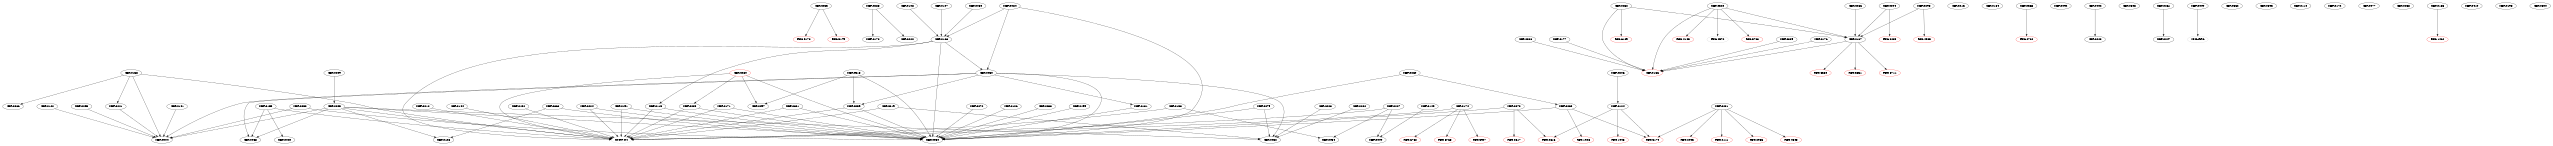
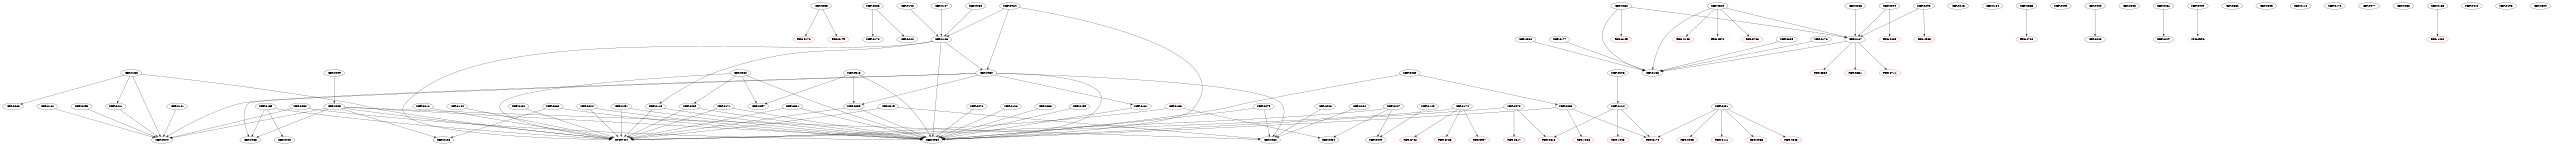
(740, 73) -> (740, 73)
(1652, 73) -> (1652, 73)
(1175, 106) -> (1175, 106)
